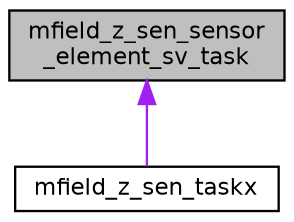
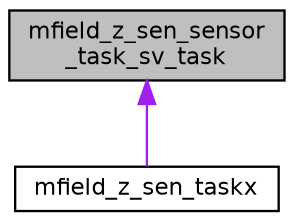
(147, 45) -> (147, 45)
